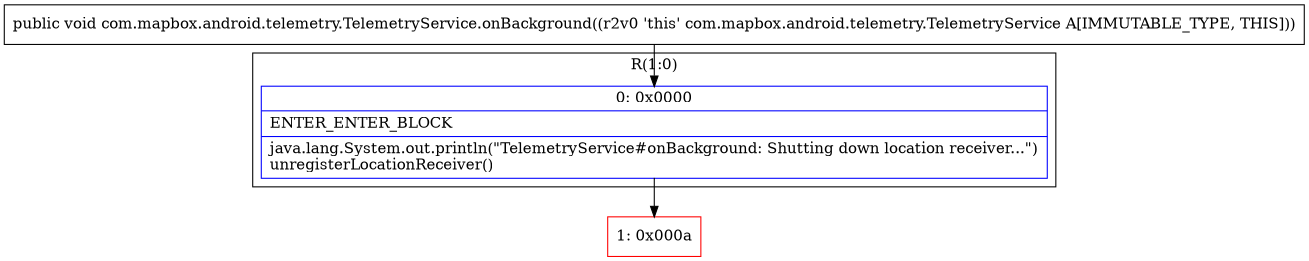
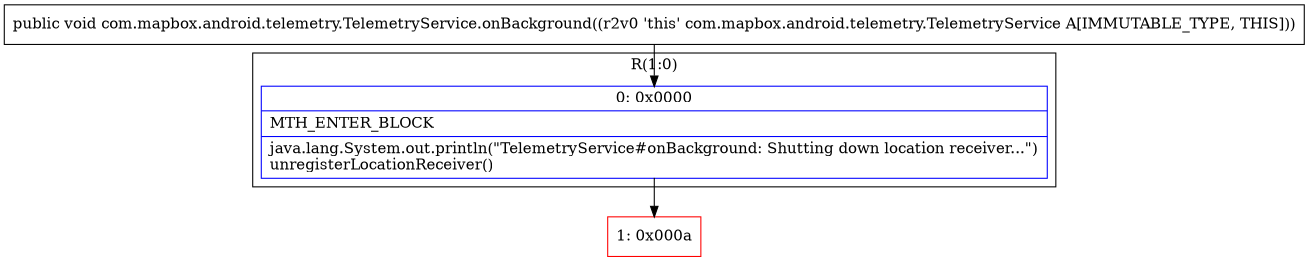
(361, 123) -> (352, 123)
